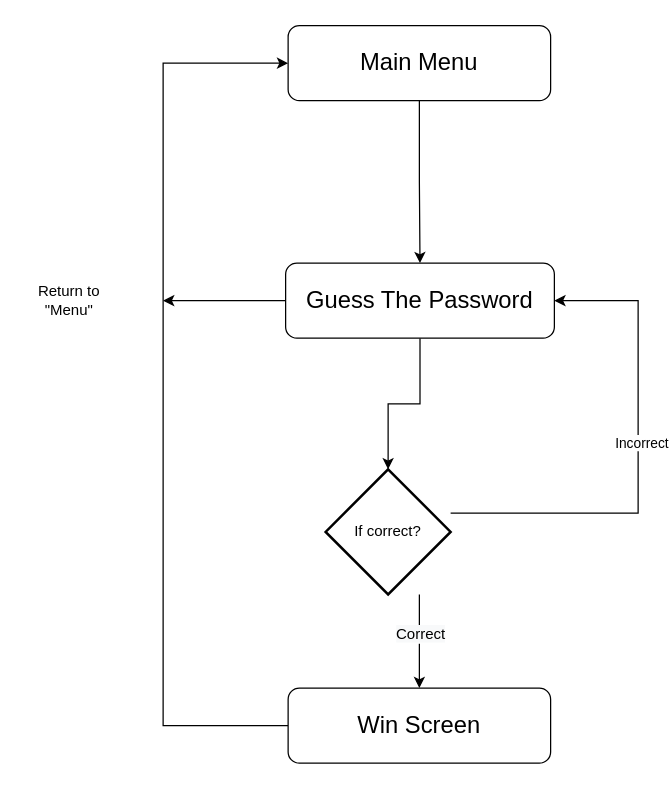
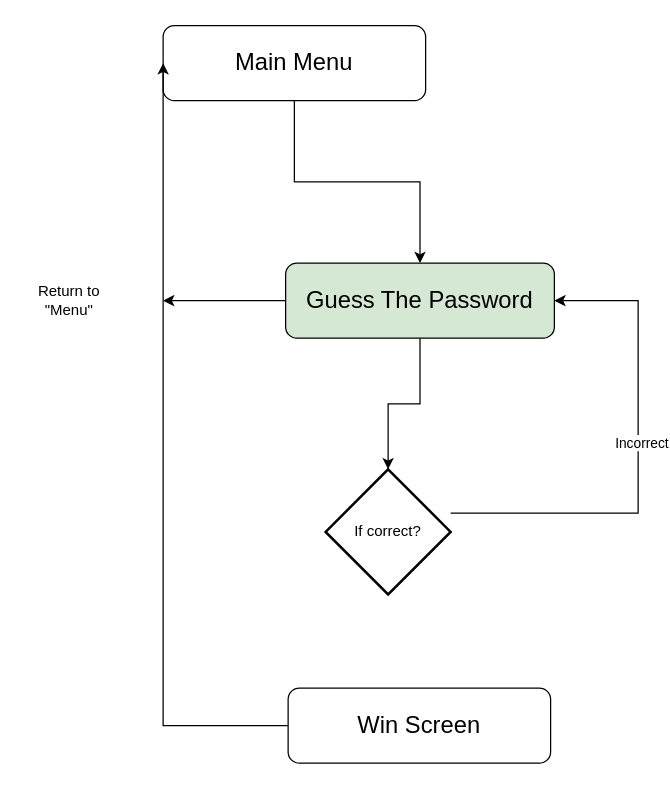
(419, 63) -> (294, 63)
(420, 301) -> (420, 301)
(419, 637) -> none
